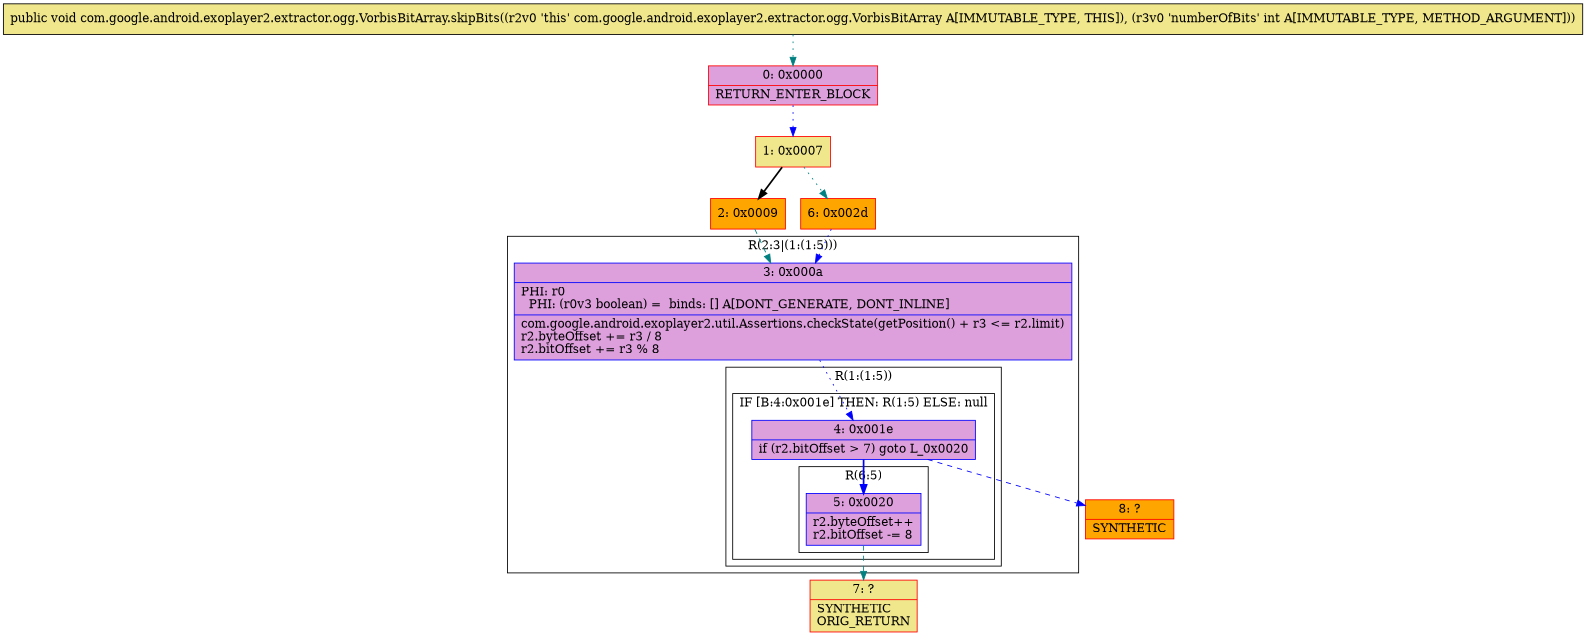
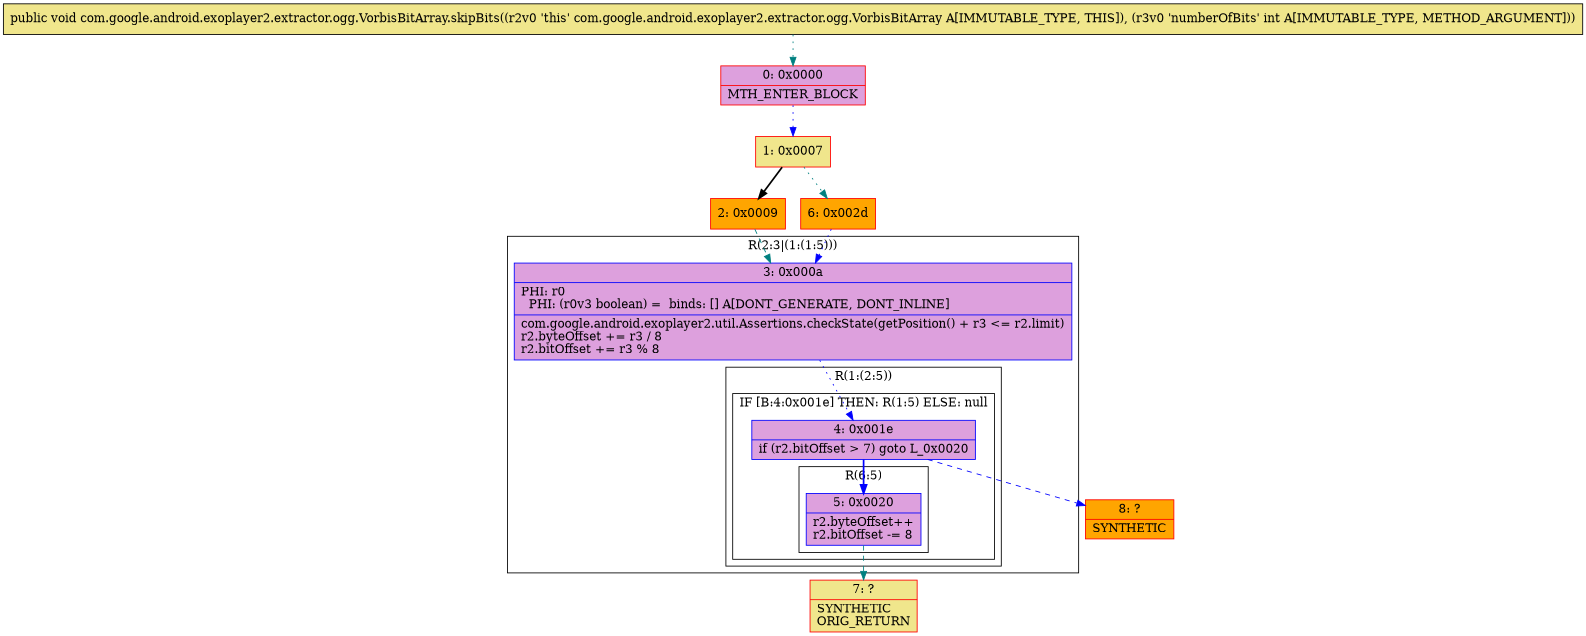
(793, 95) -> (793, 95)
(864, 377) -> (864, 377)
